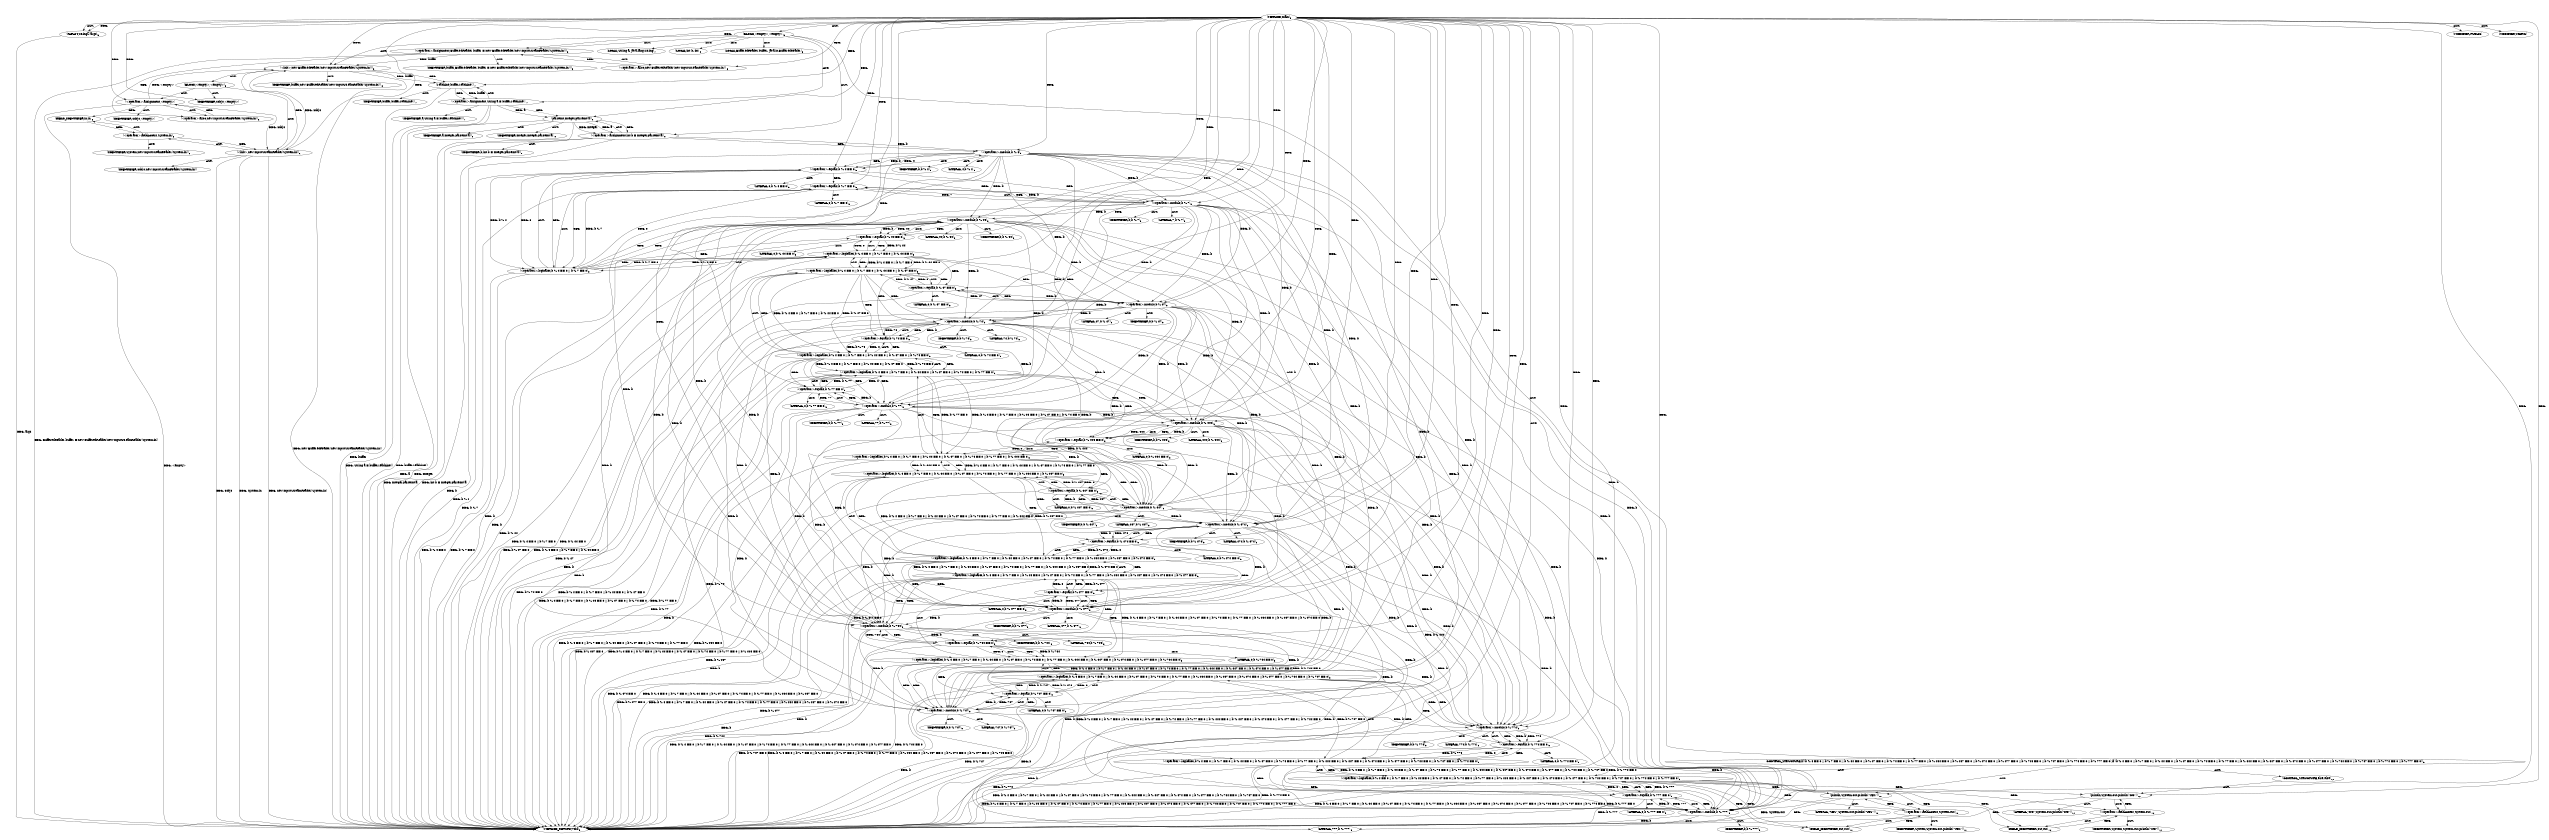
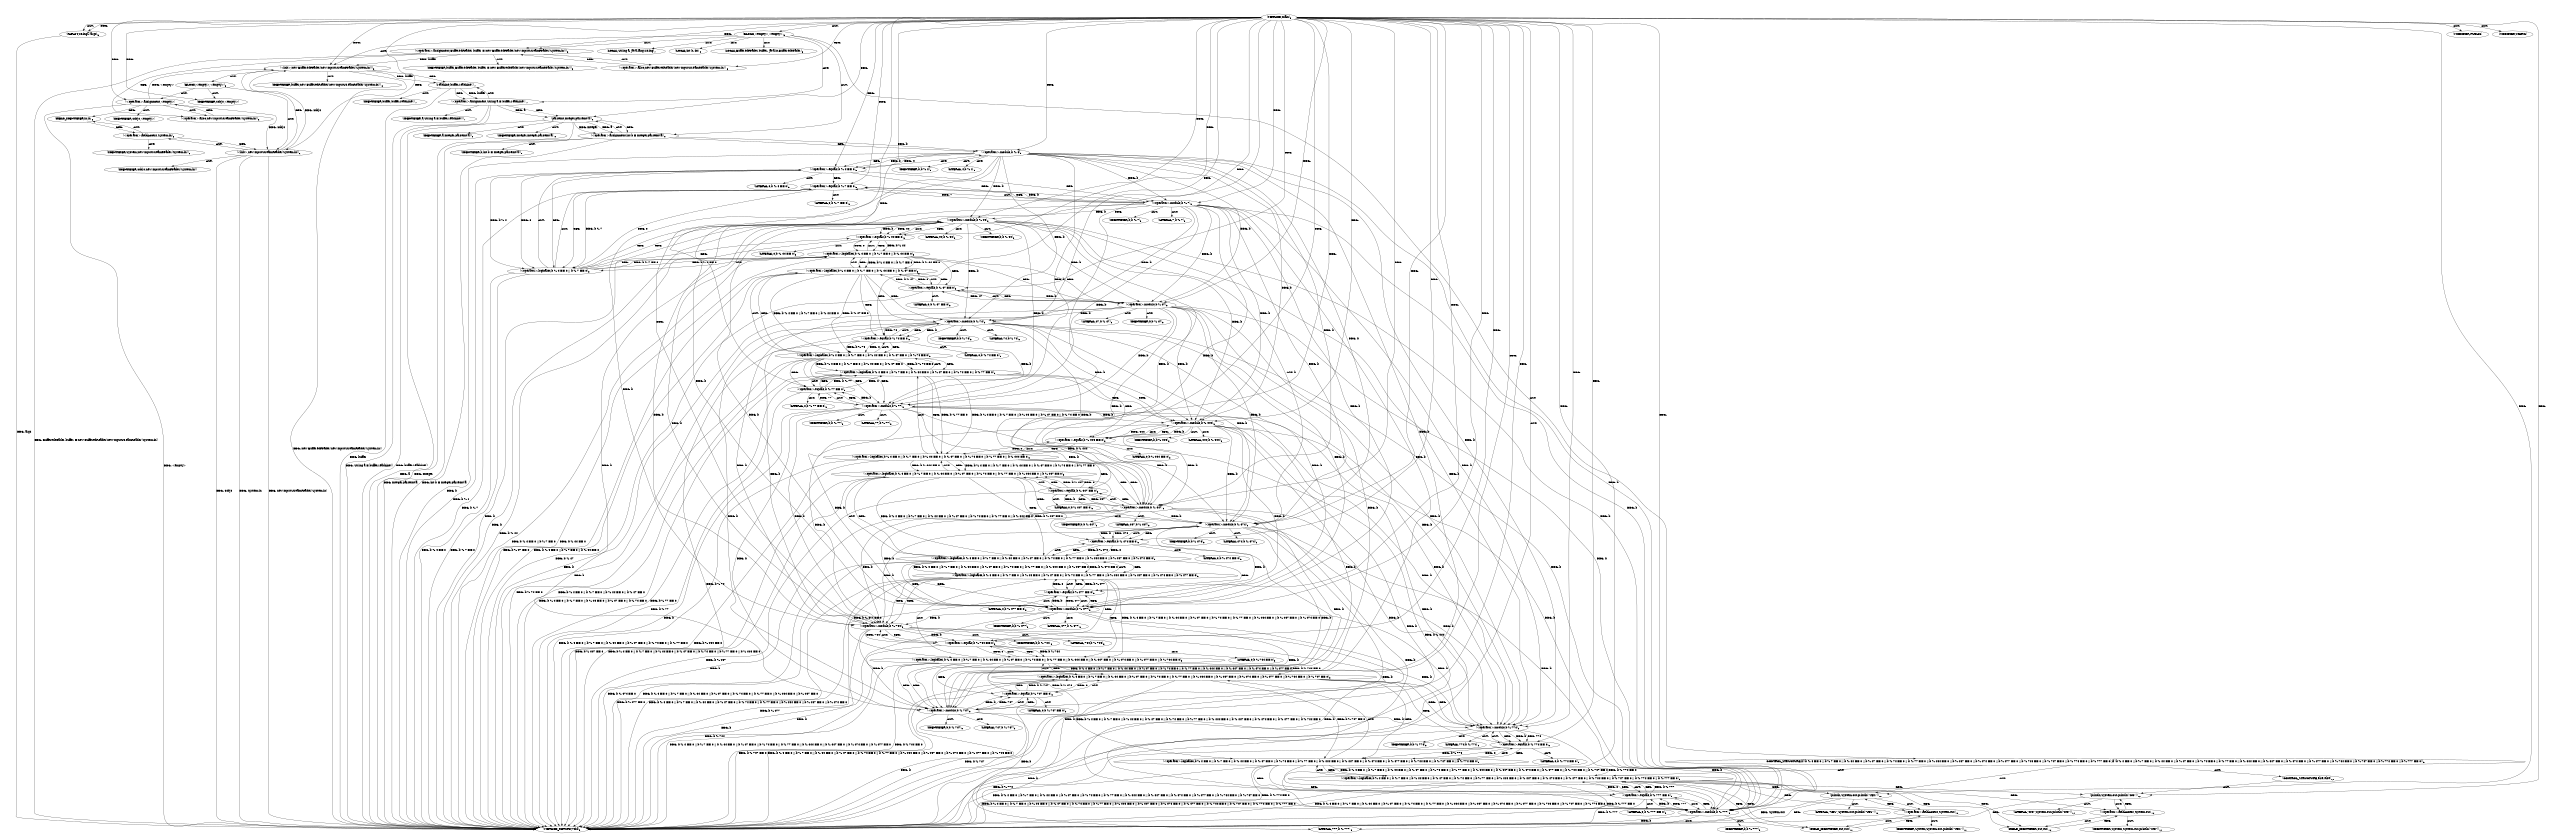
(861, 27) -> none
